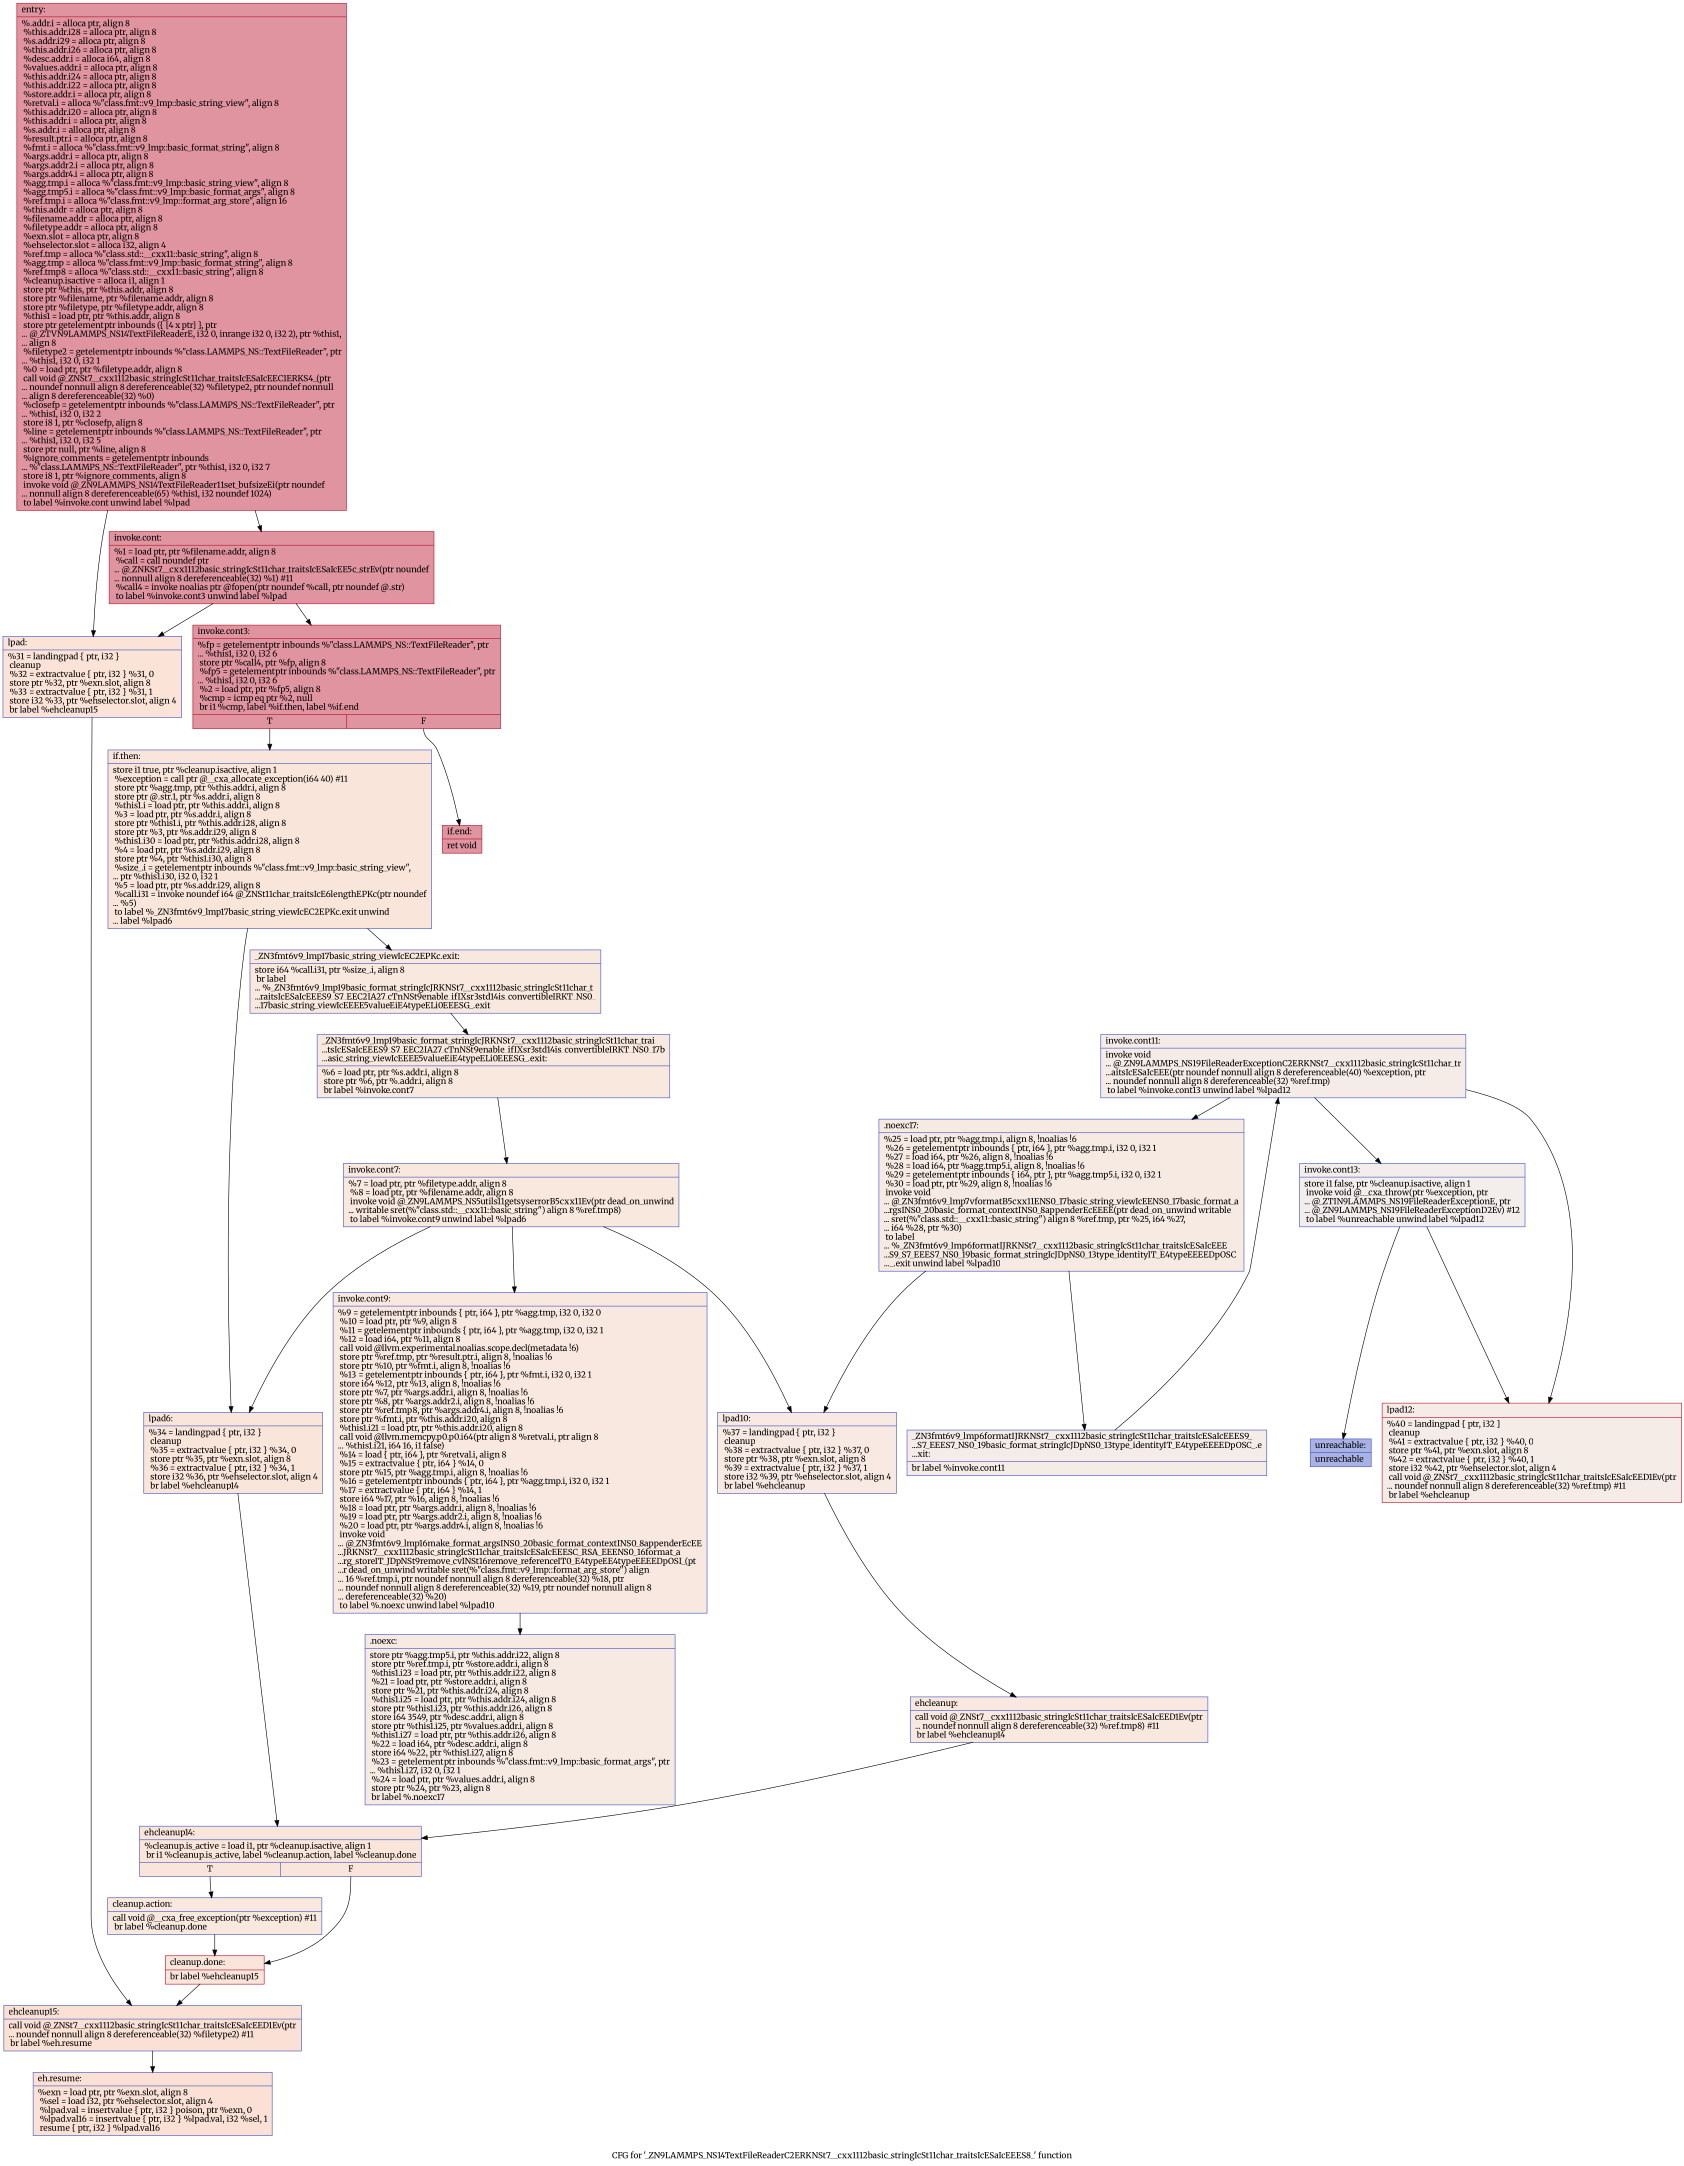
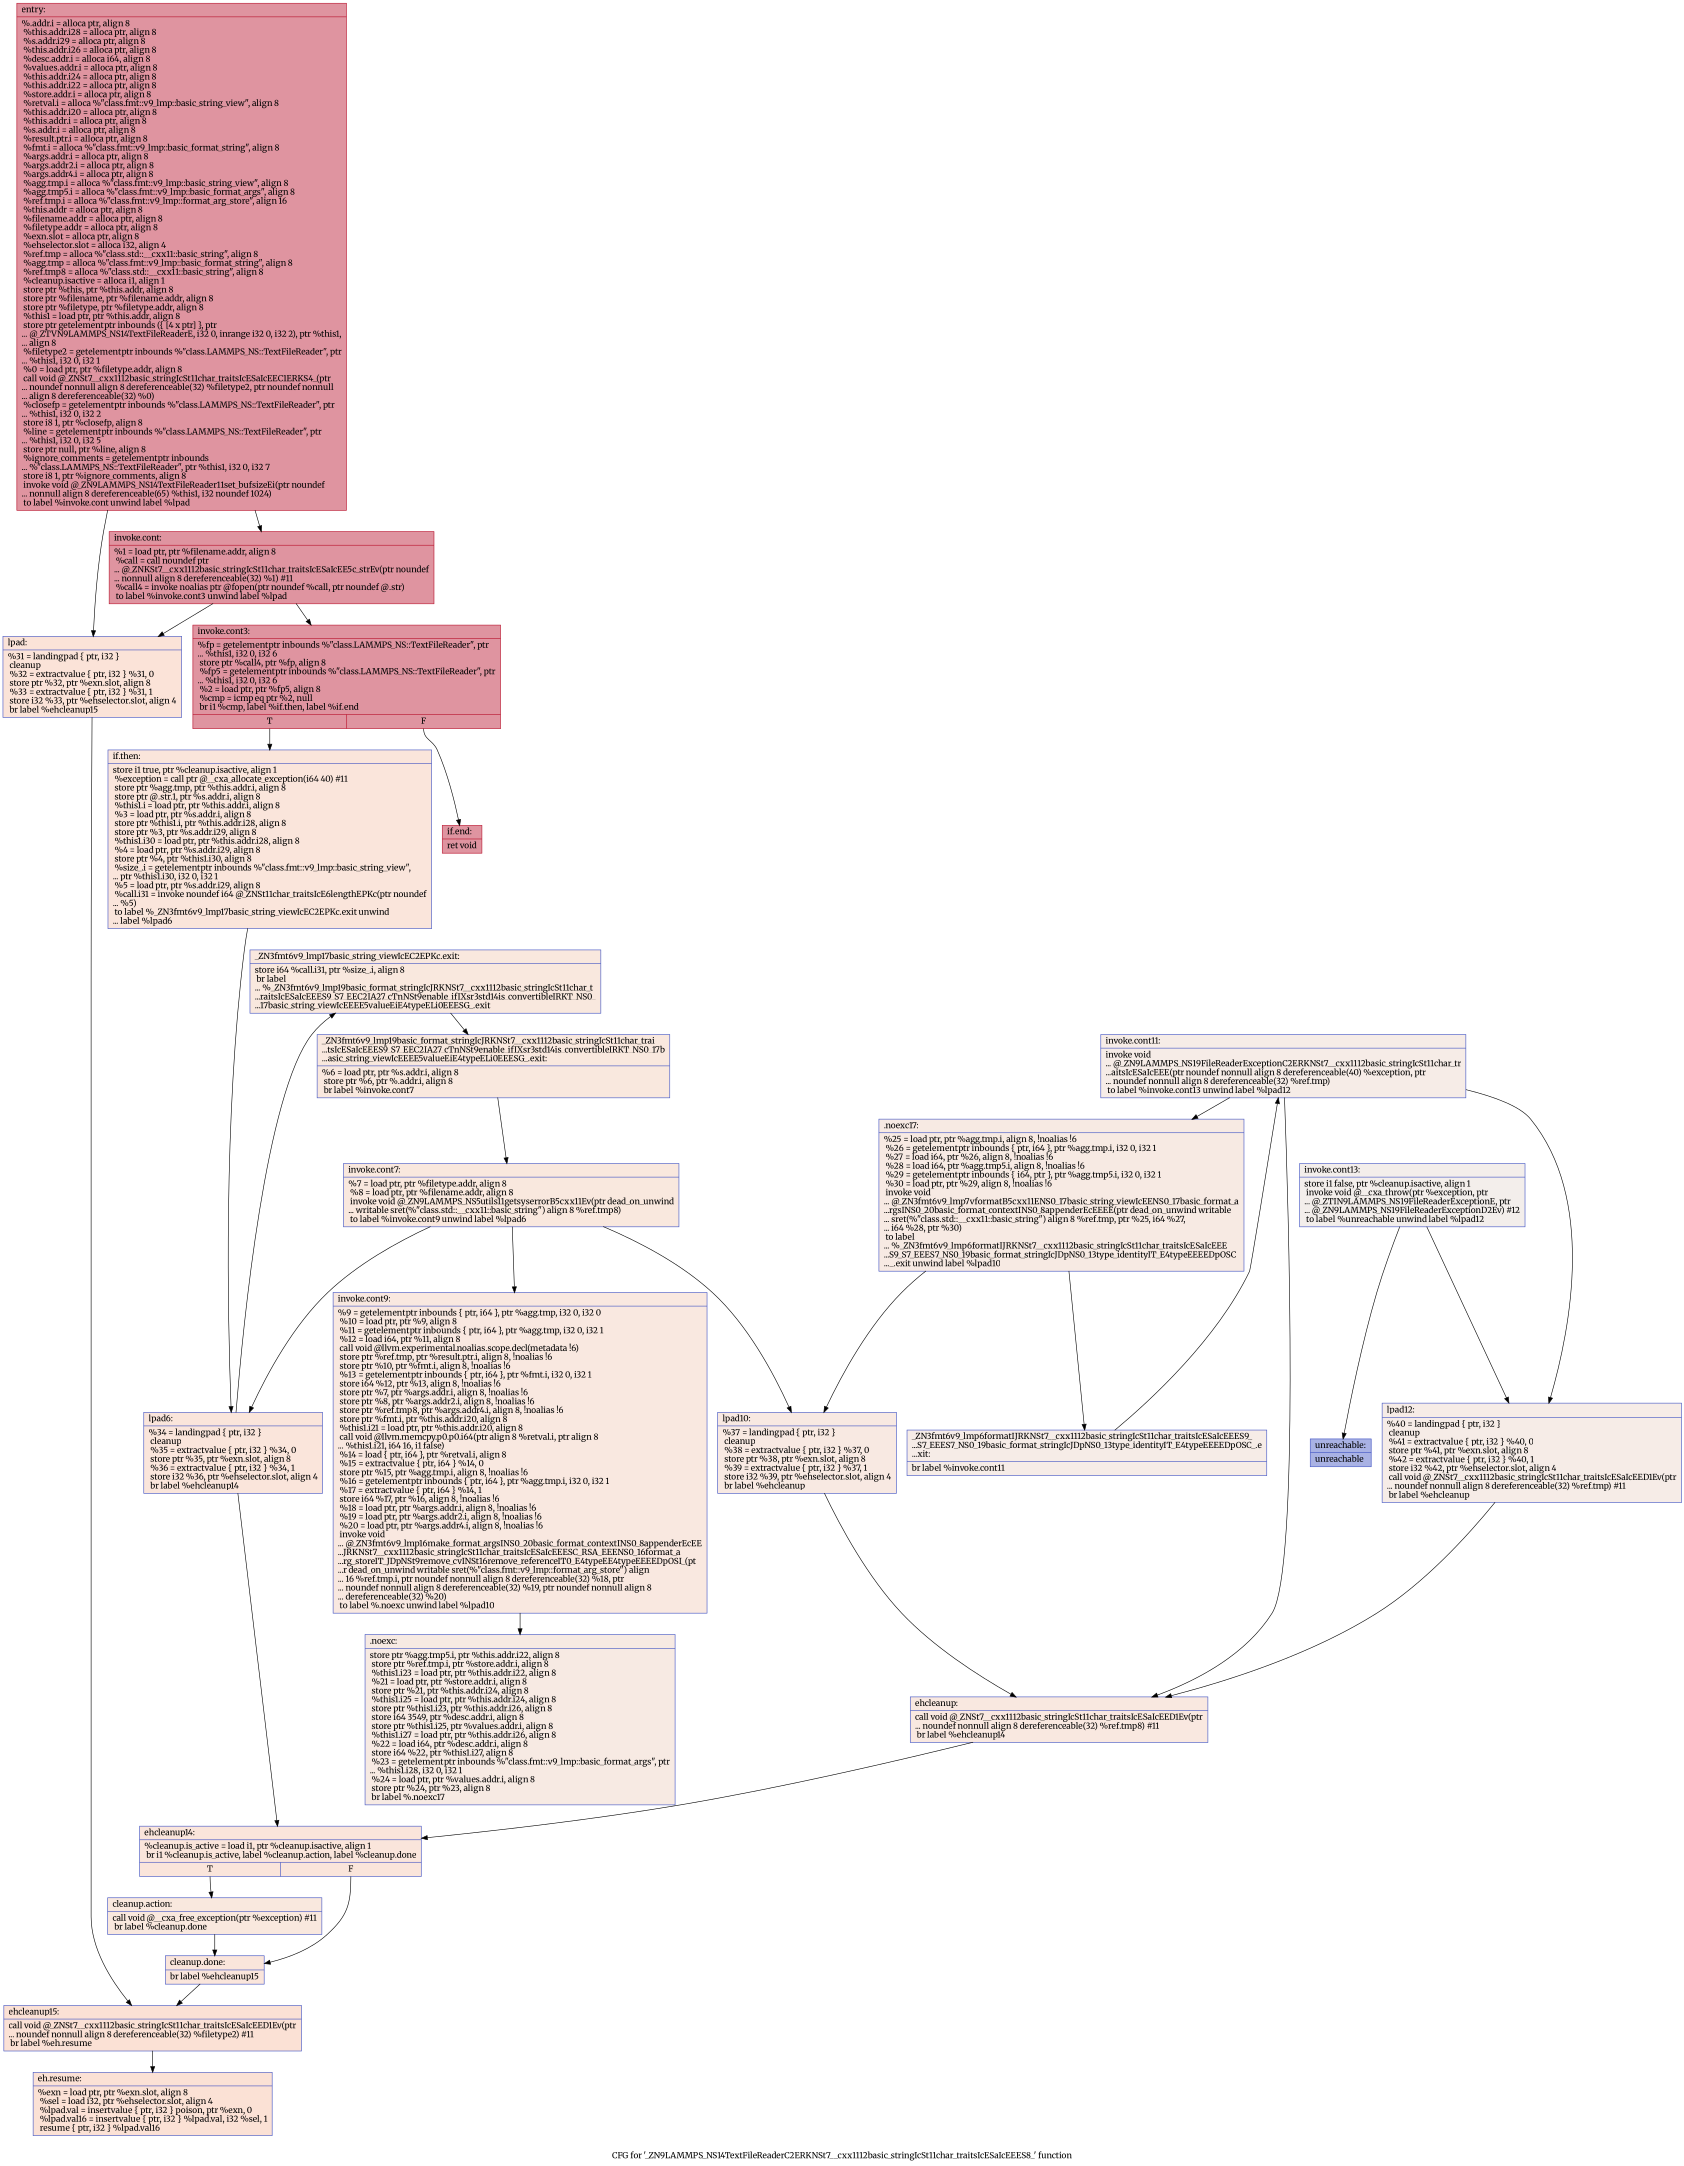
(377, 937) -> (260, 1207)
(1346, 1128) -> (1290, 1428)
(1532, 1453) -> (1532, 1453)
none -> (1351, 1628)
(415, 1771) -> (416, 1771)
(215, 1970) -> (215, 1970)
